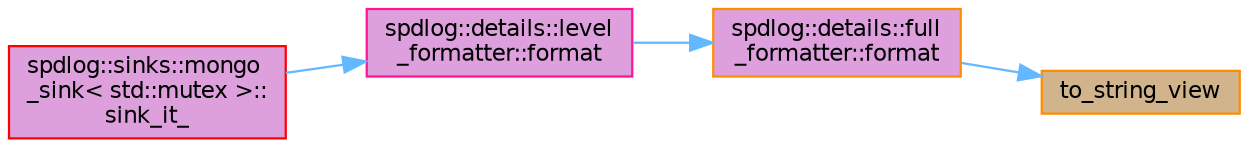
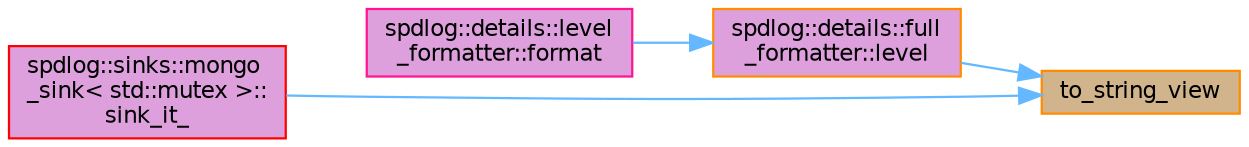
(837, 43) -> (837, 43)
(315, 69) -> (653, 99)
